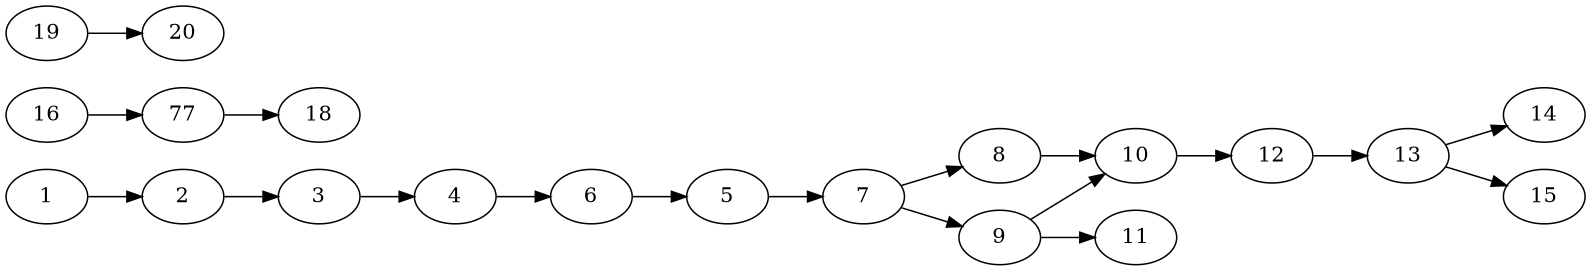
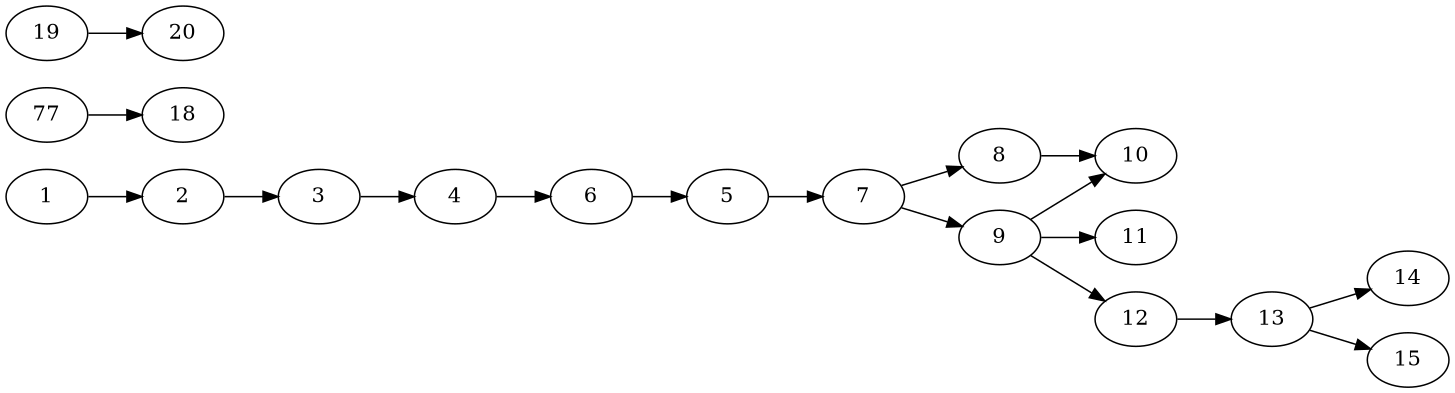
(47, 115) -> none
(1197, 156) -> (1061, 274)
